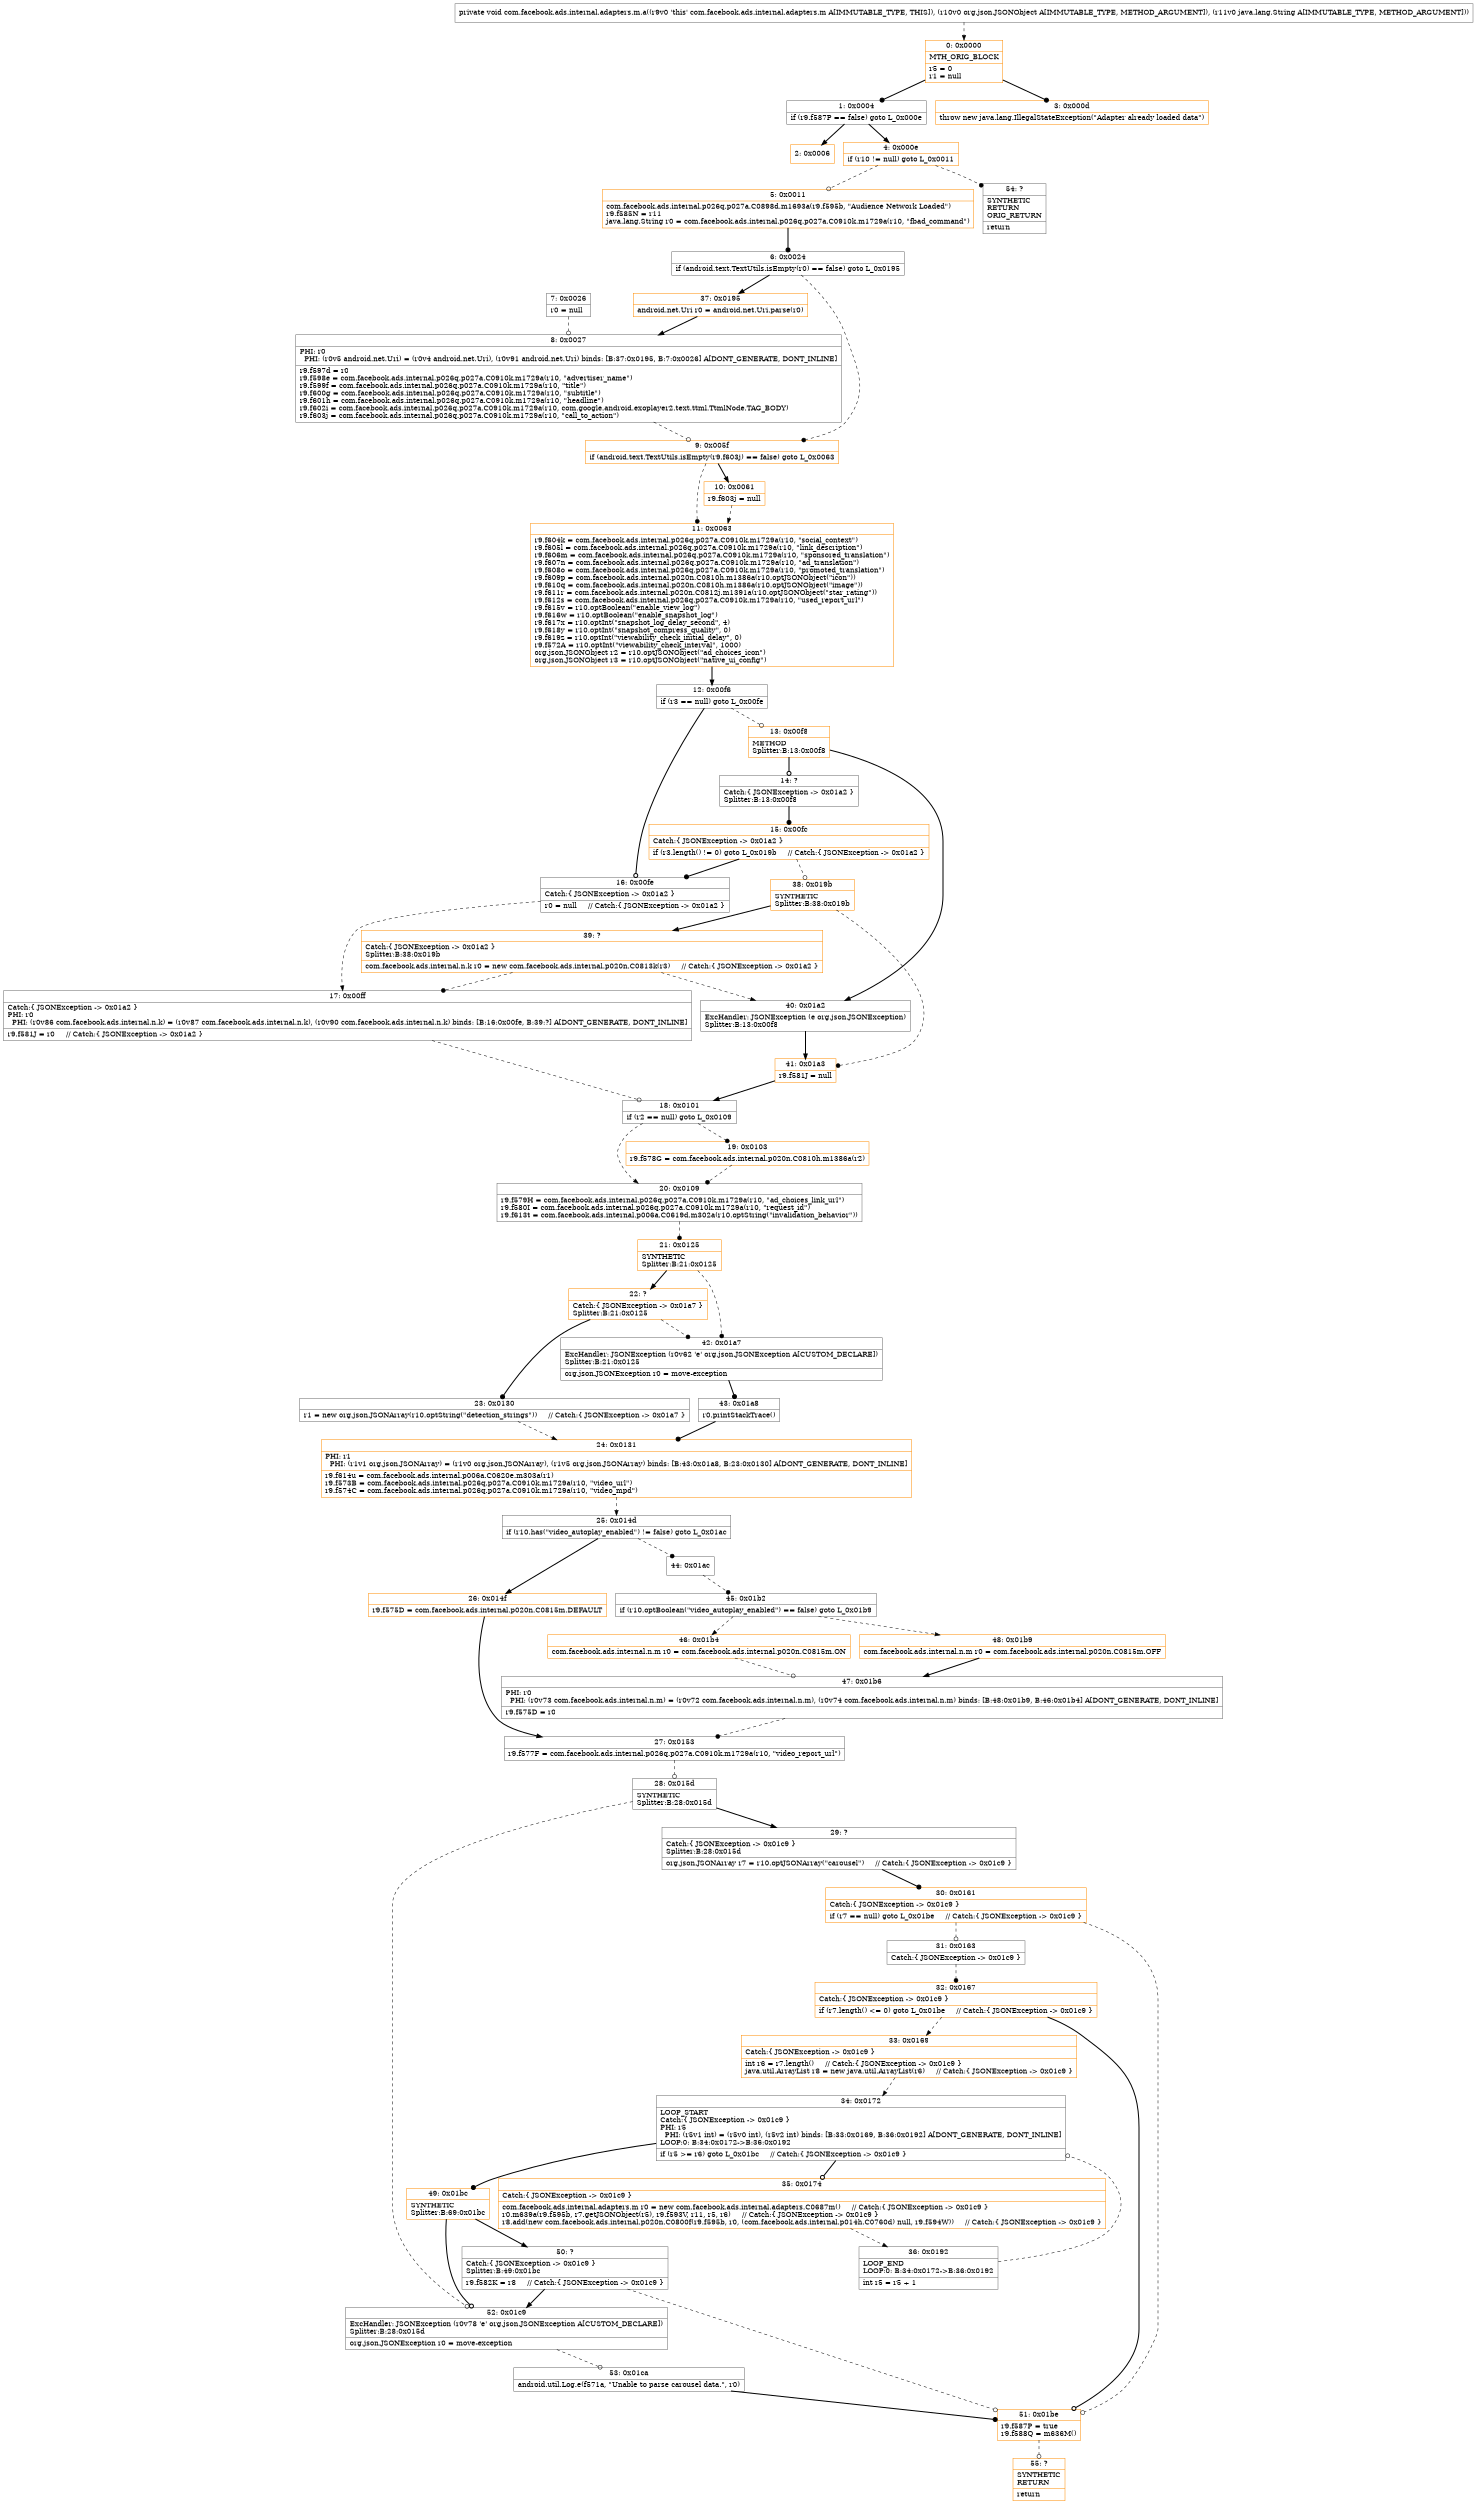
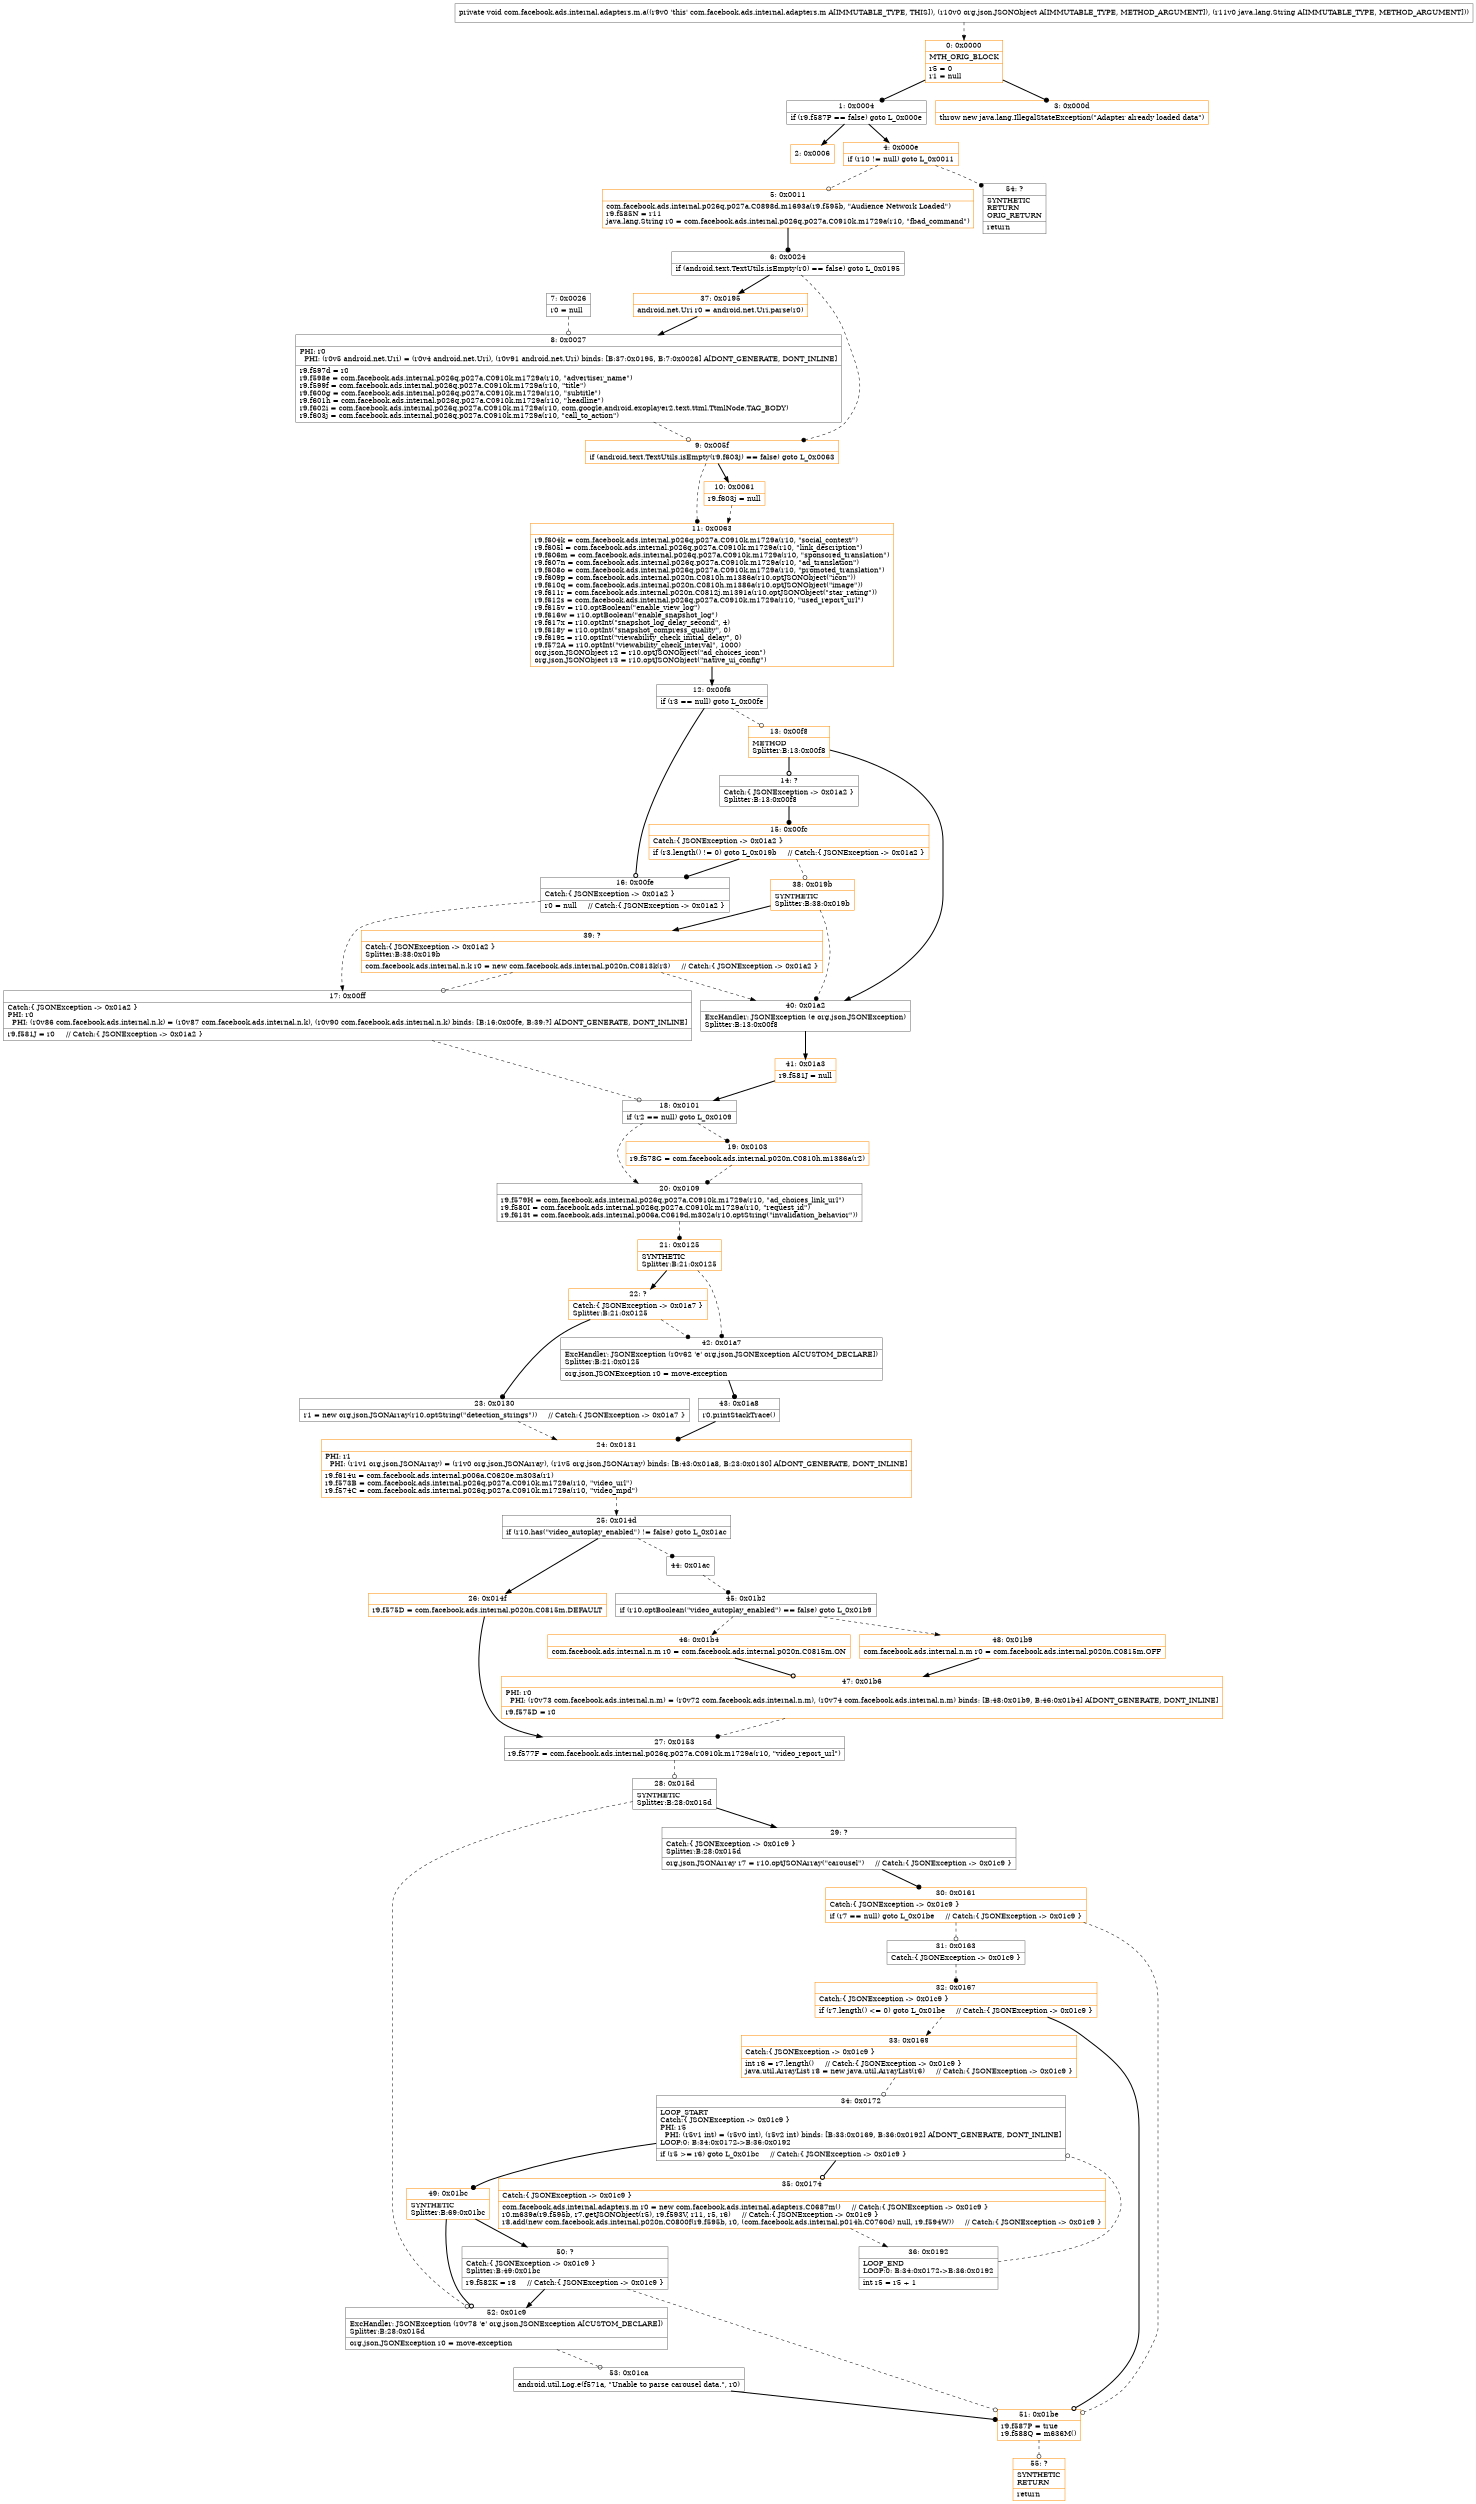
(479, 981) -> (479, 981)
(921, 998) -> (830, 954)
(763, 1667) -> (763, 1667)
(862, 1698) -> (862, 1698)
(890, 2085) -> (890, 2085)
